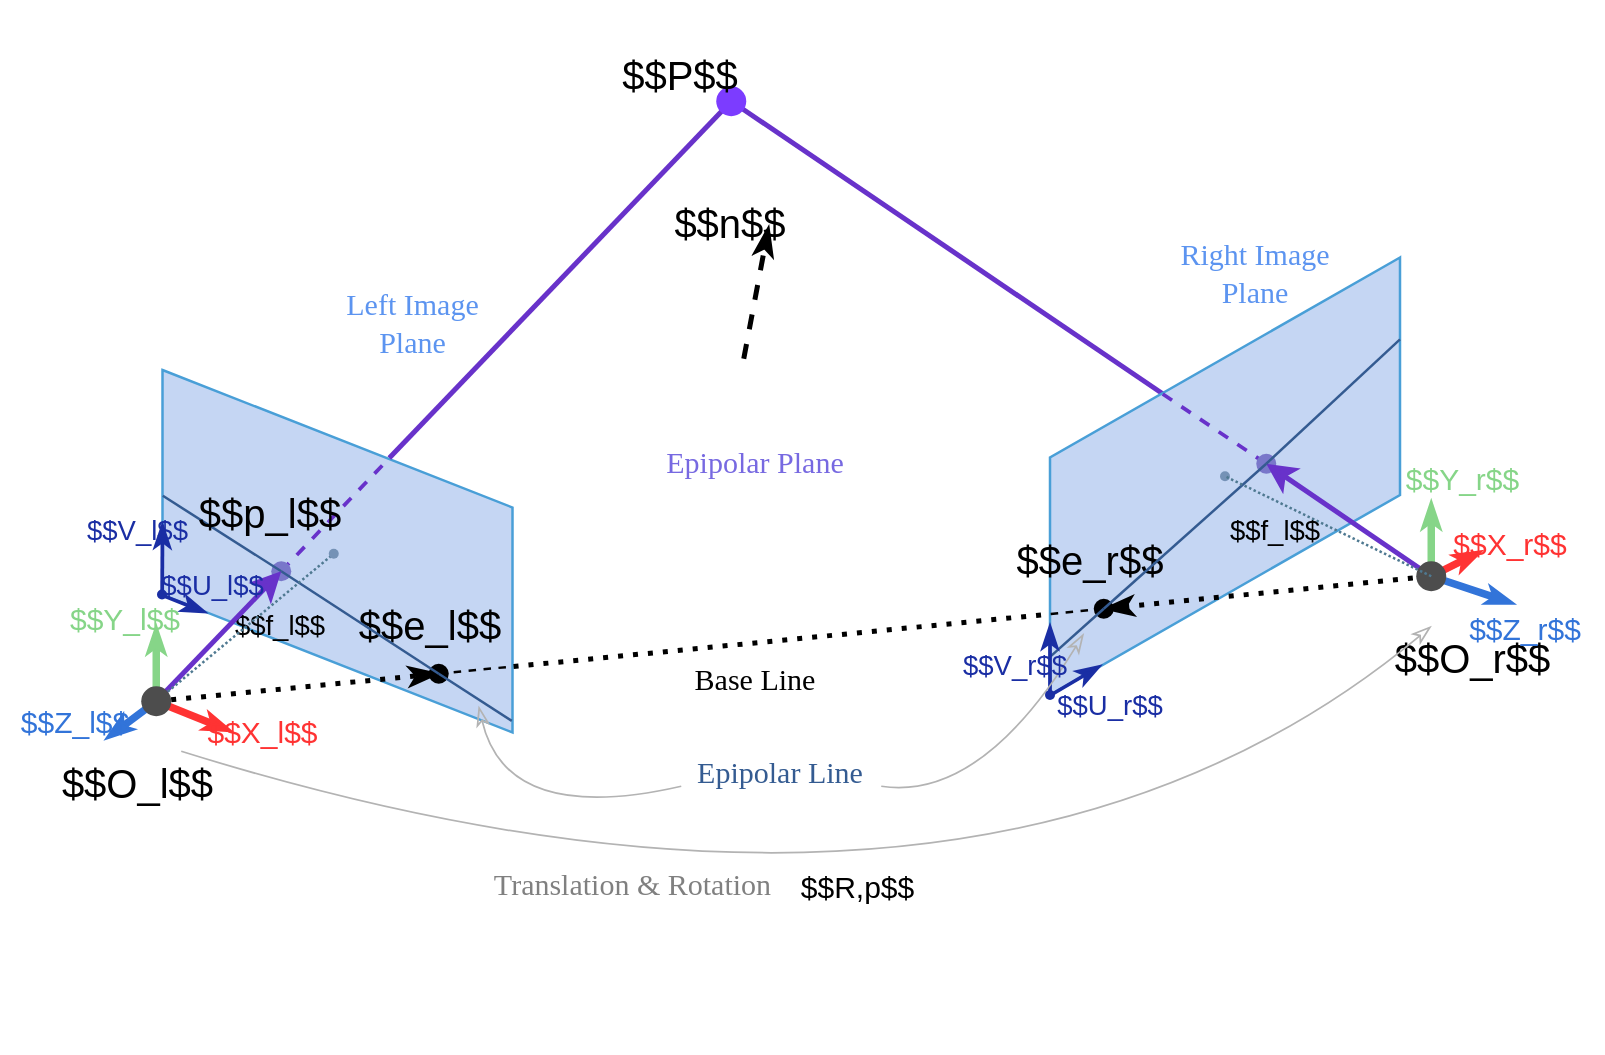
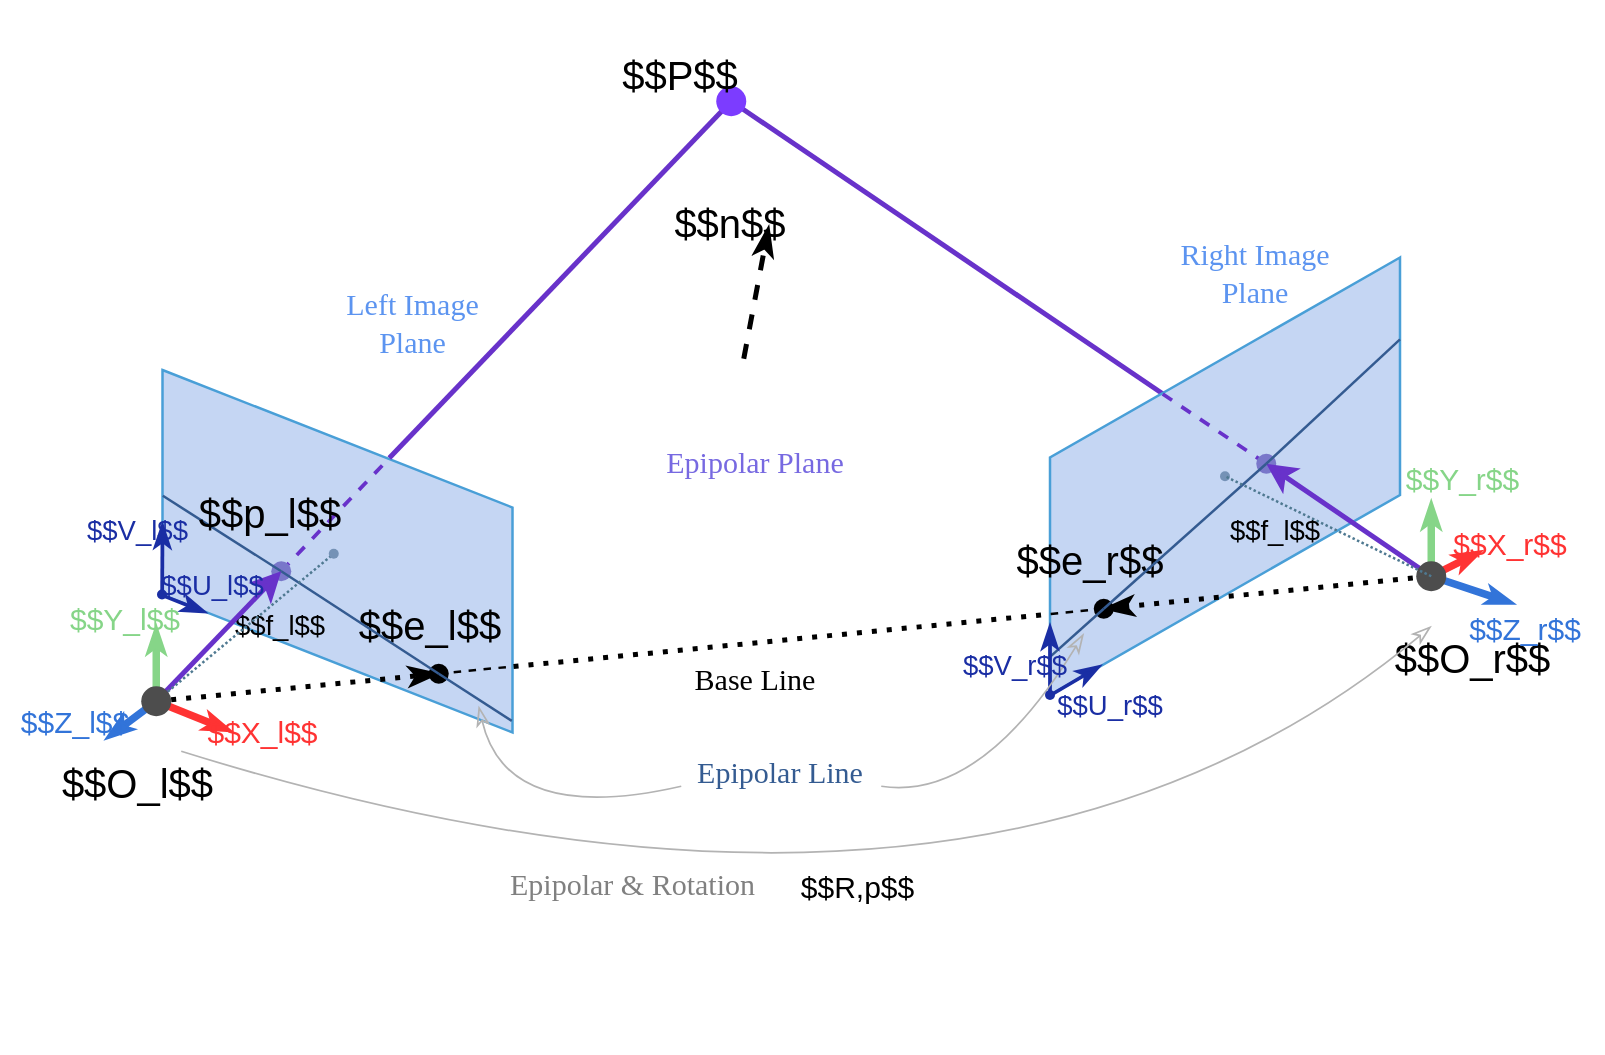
(634, 886) -> (634, 886)
